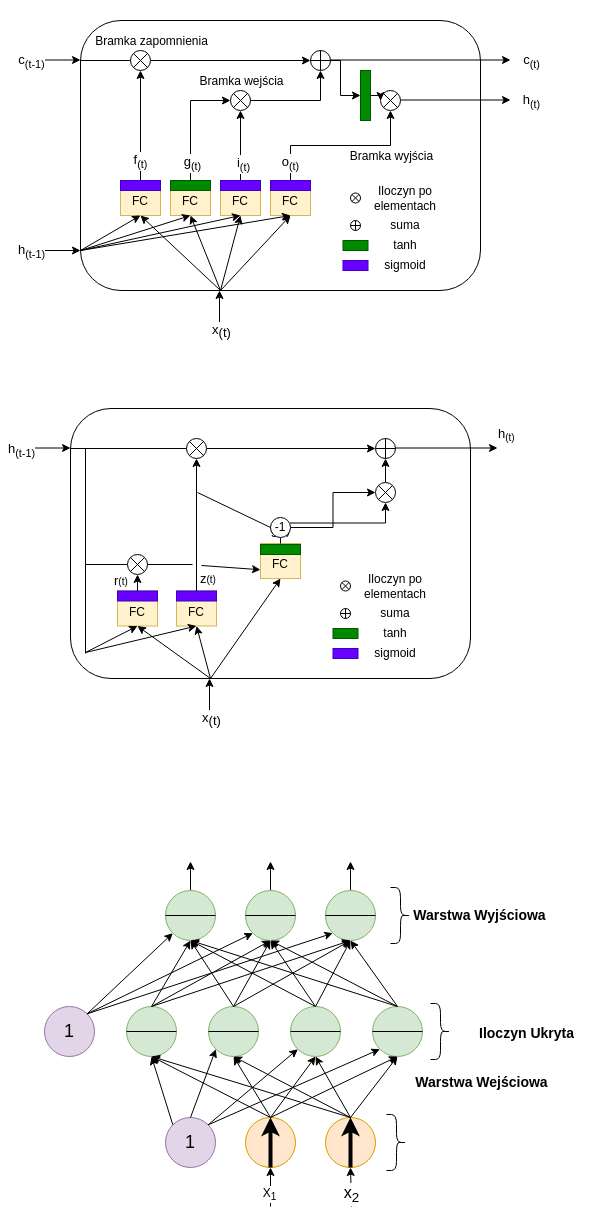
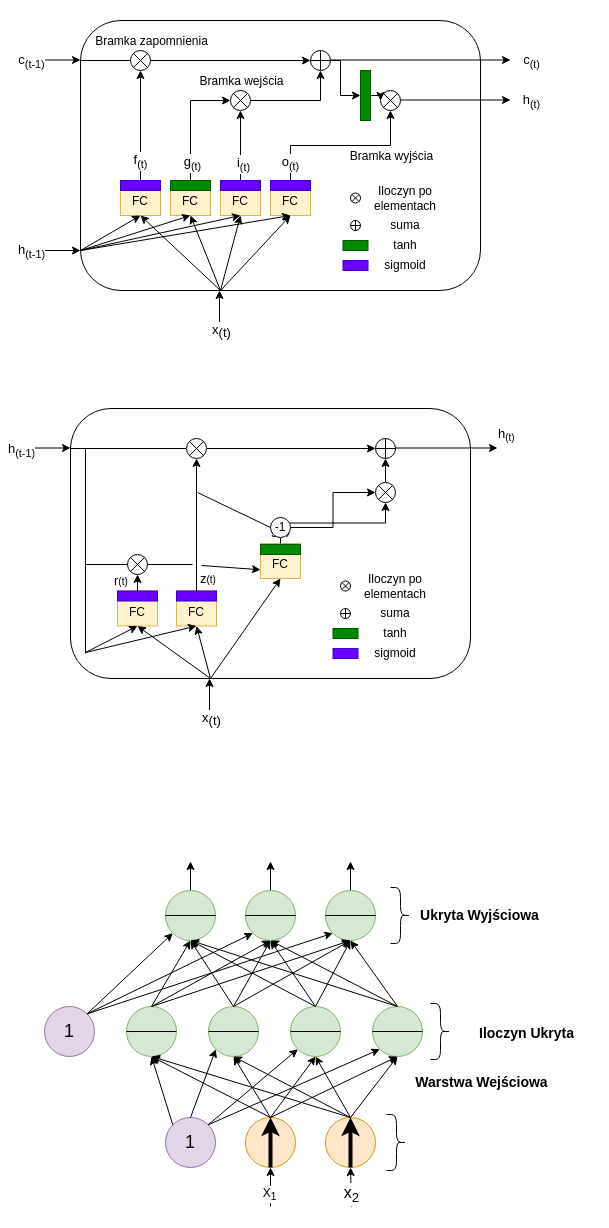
(480, 916) -> (480, 916)
